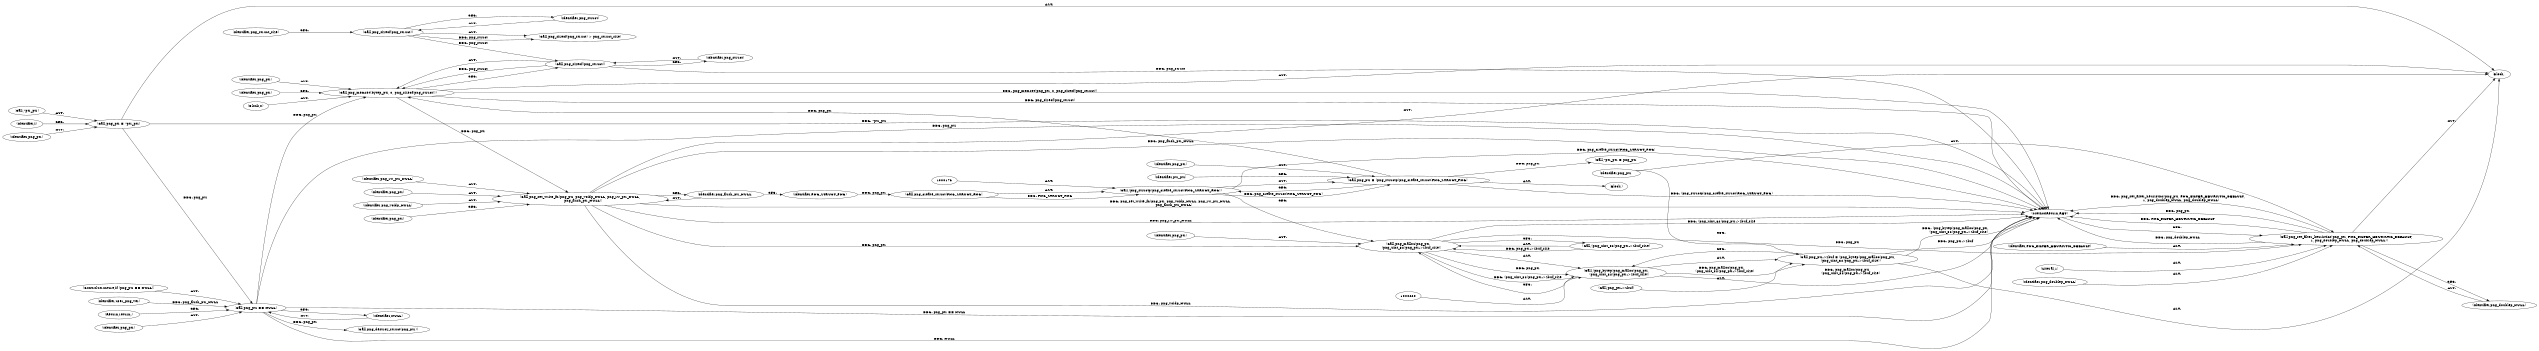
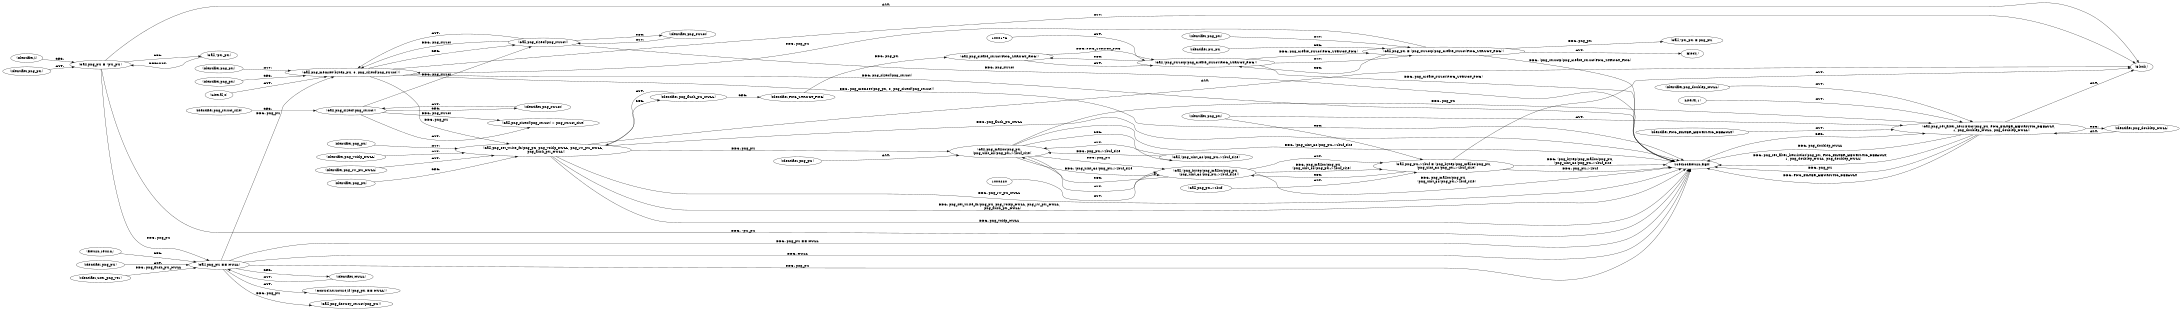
none -> (161, 59)
(256, 106) -> (219, 95)
(60, 113) -> (159, 64)
(1299, 224) -> (1098, 60)
(197, 296) -> (263, 288)
